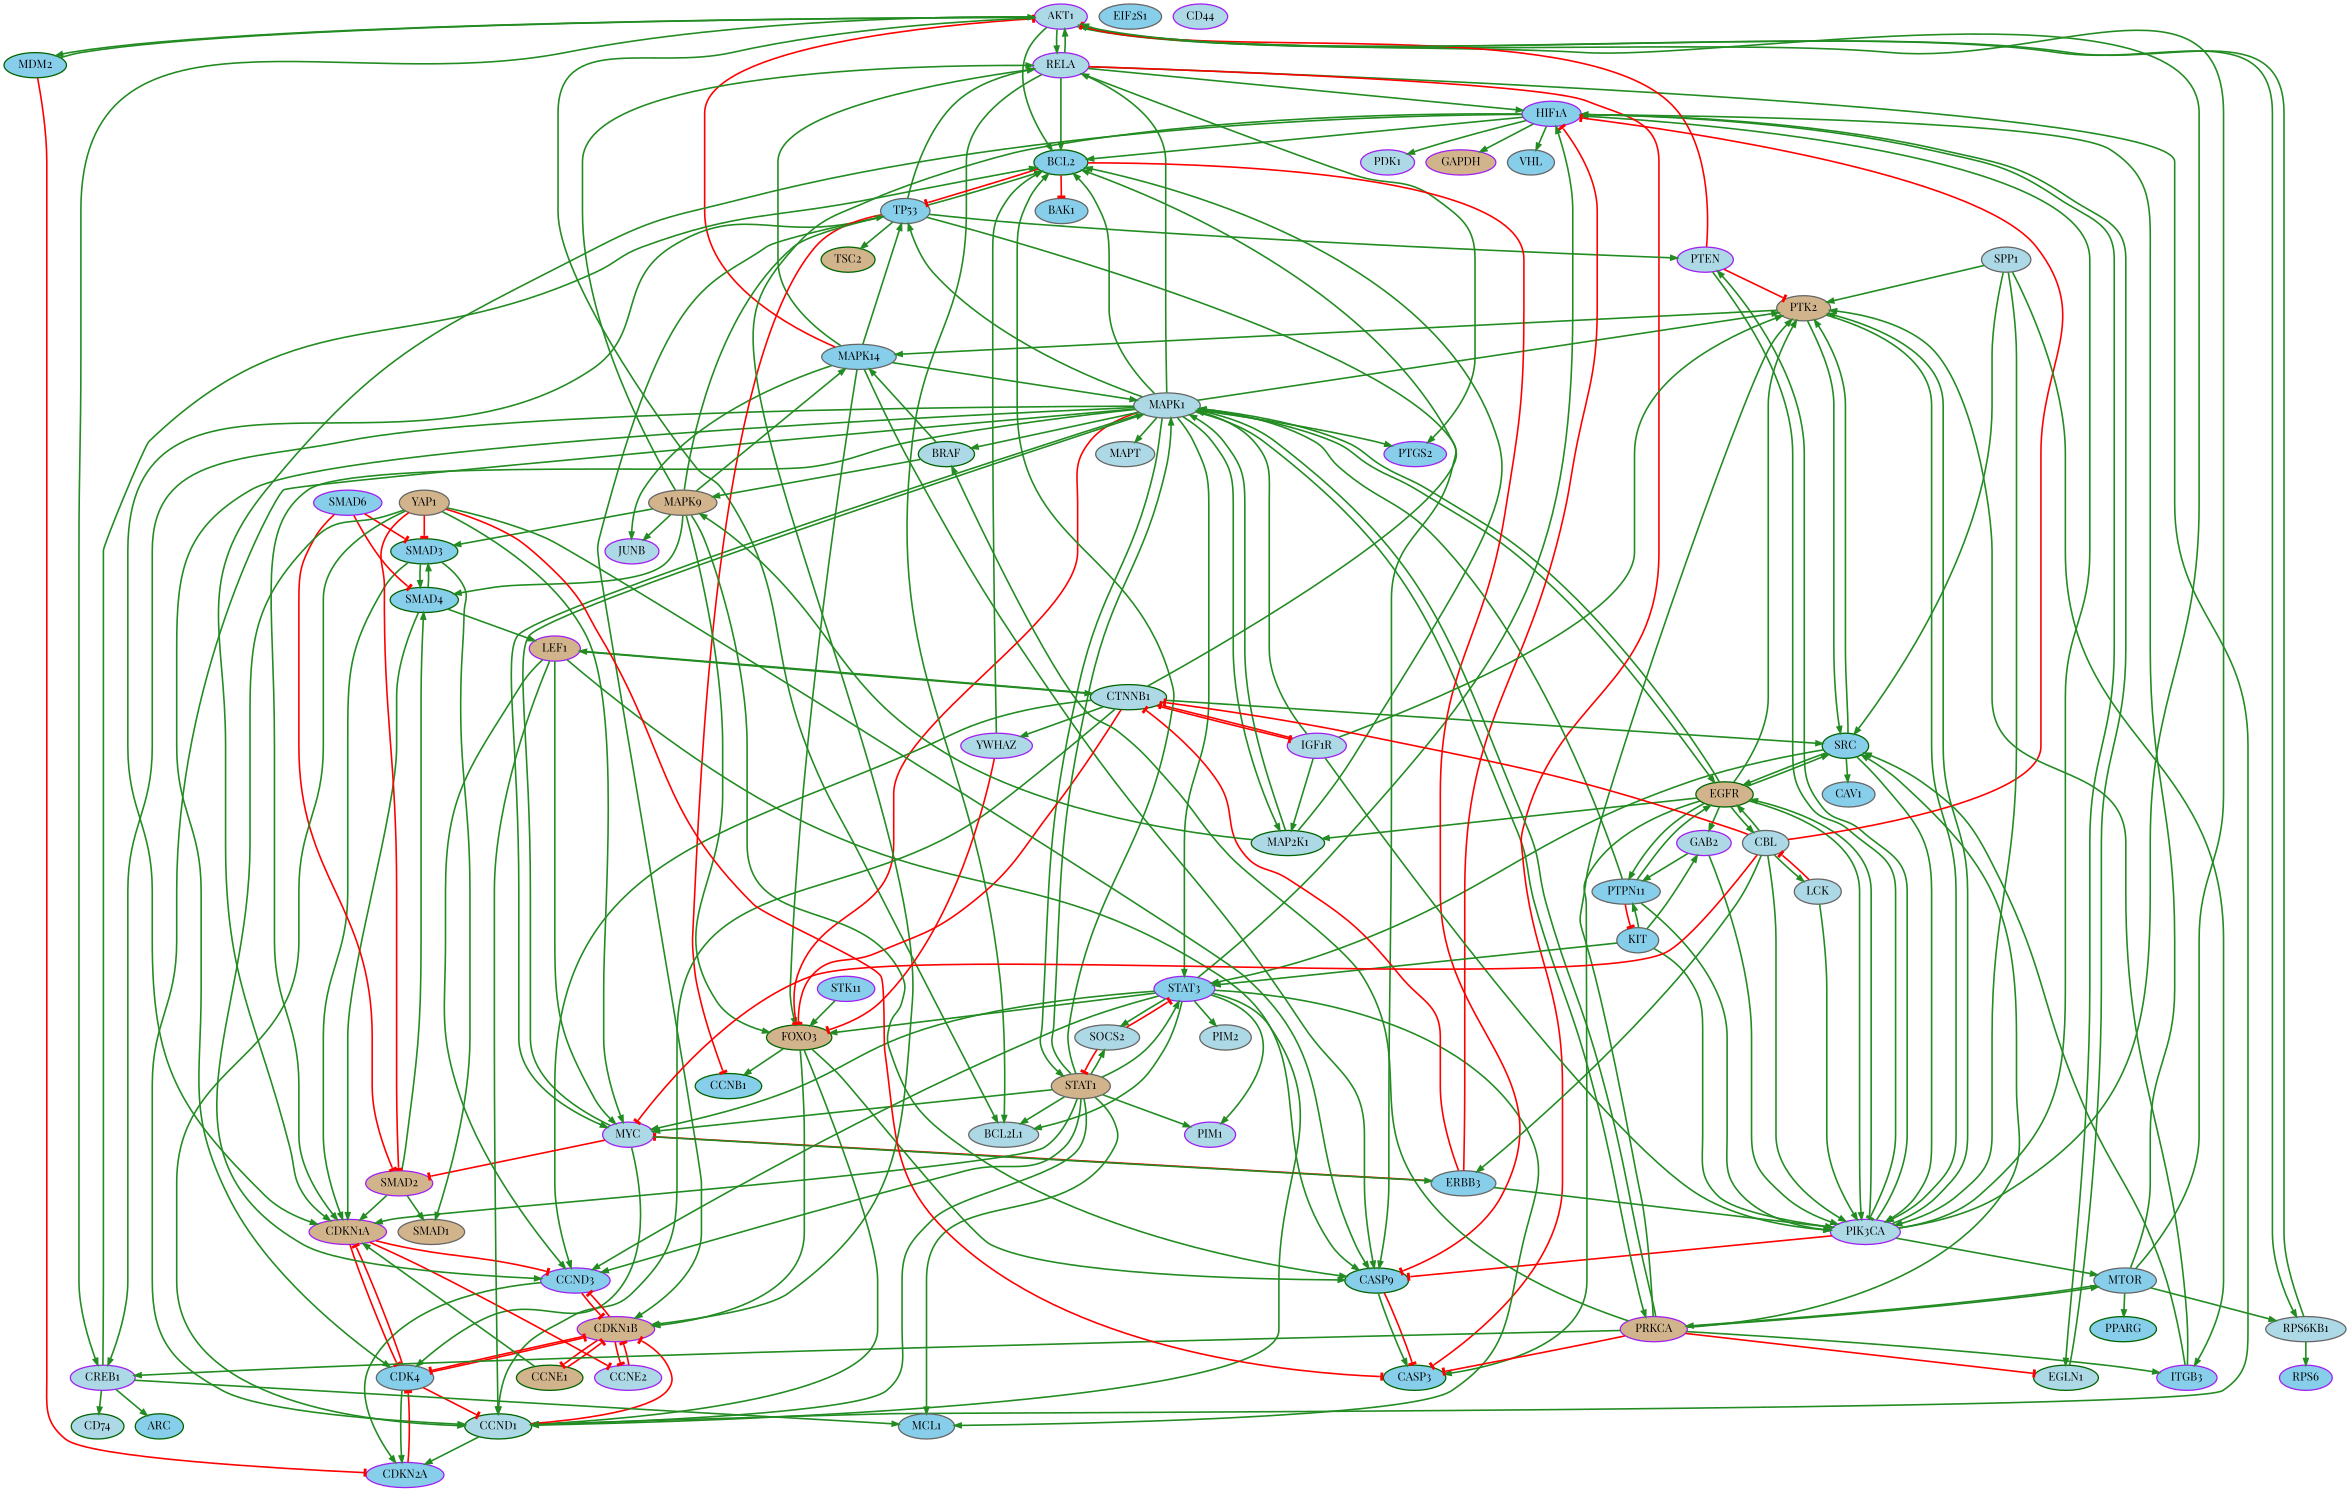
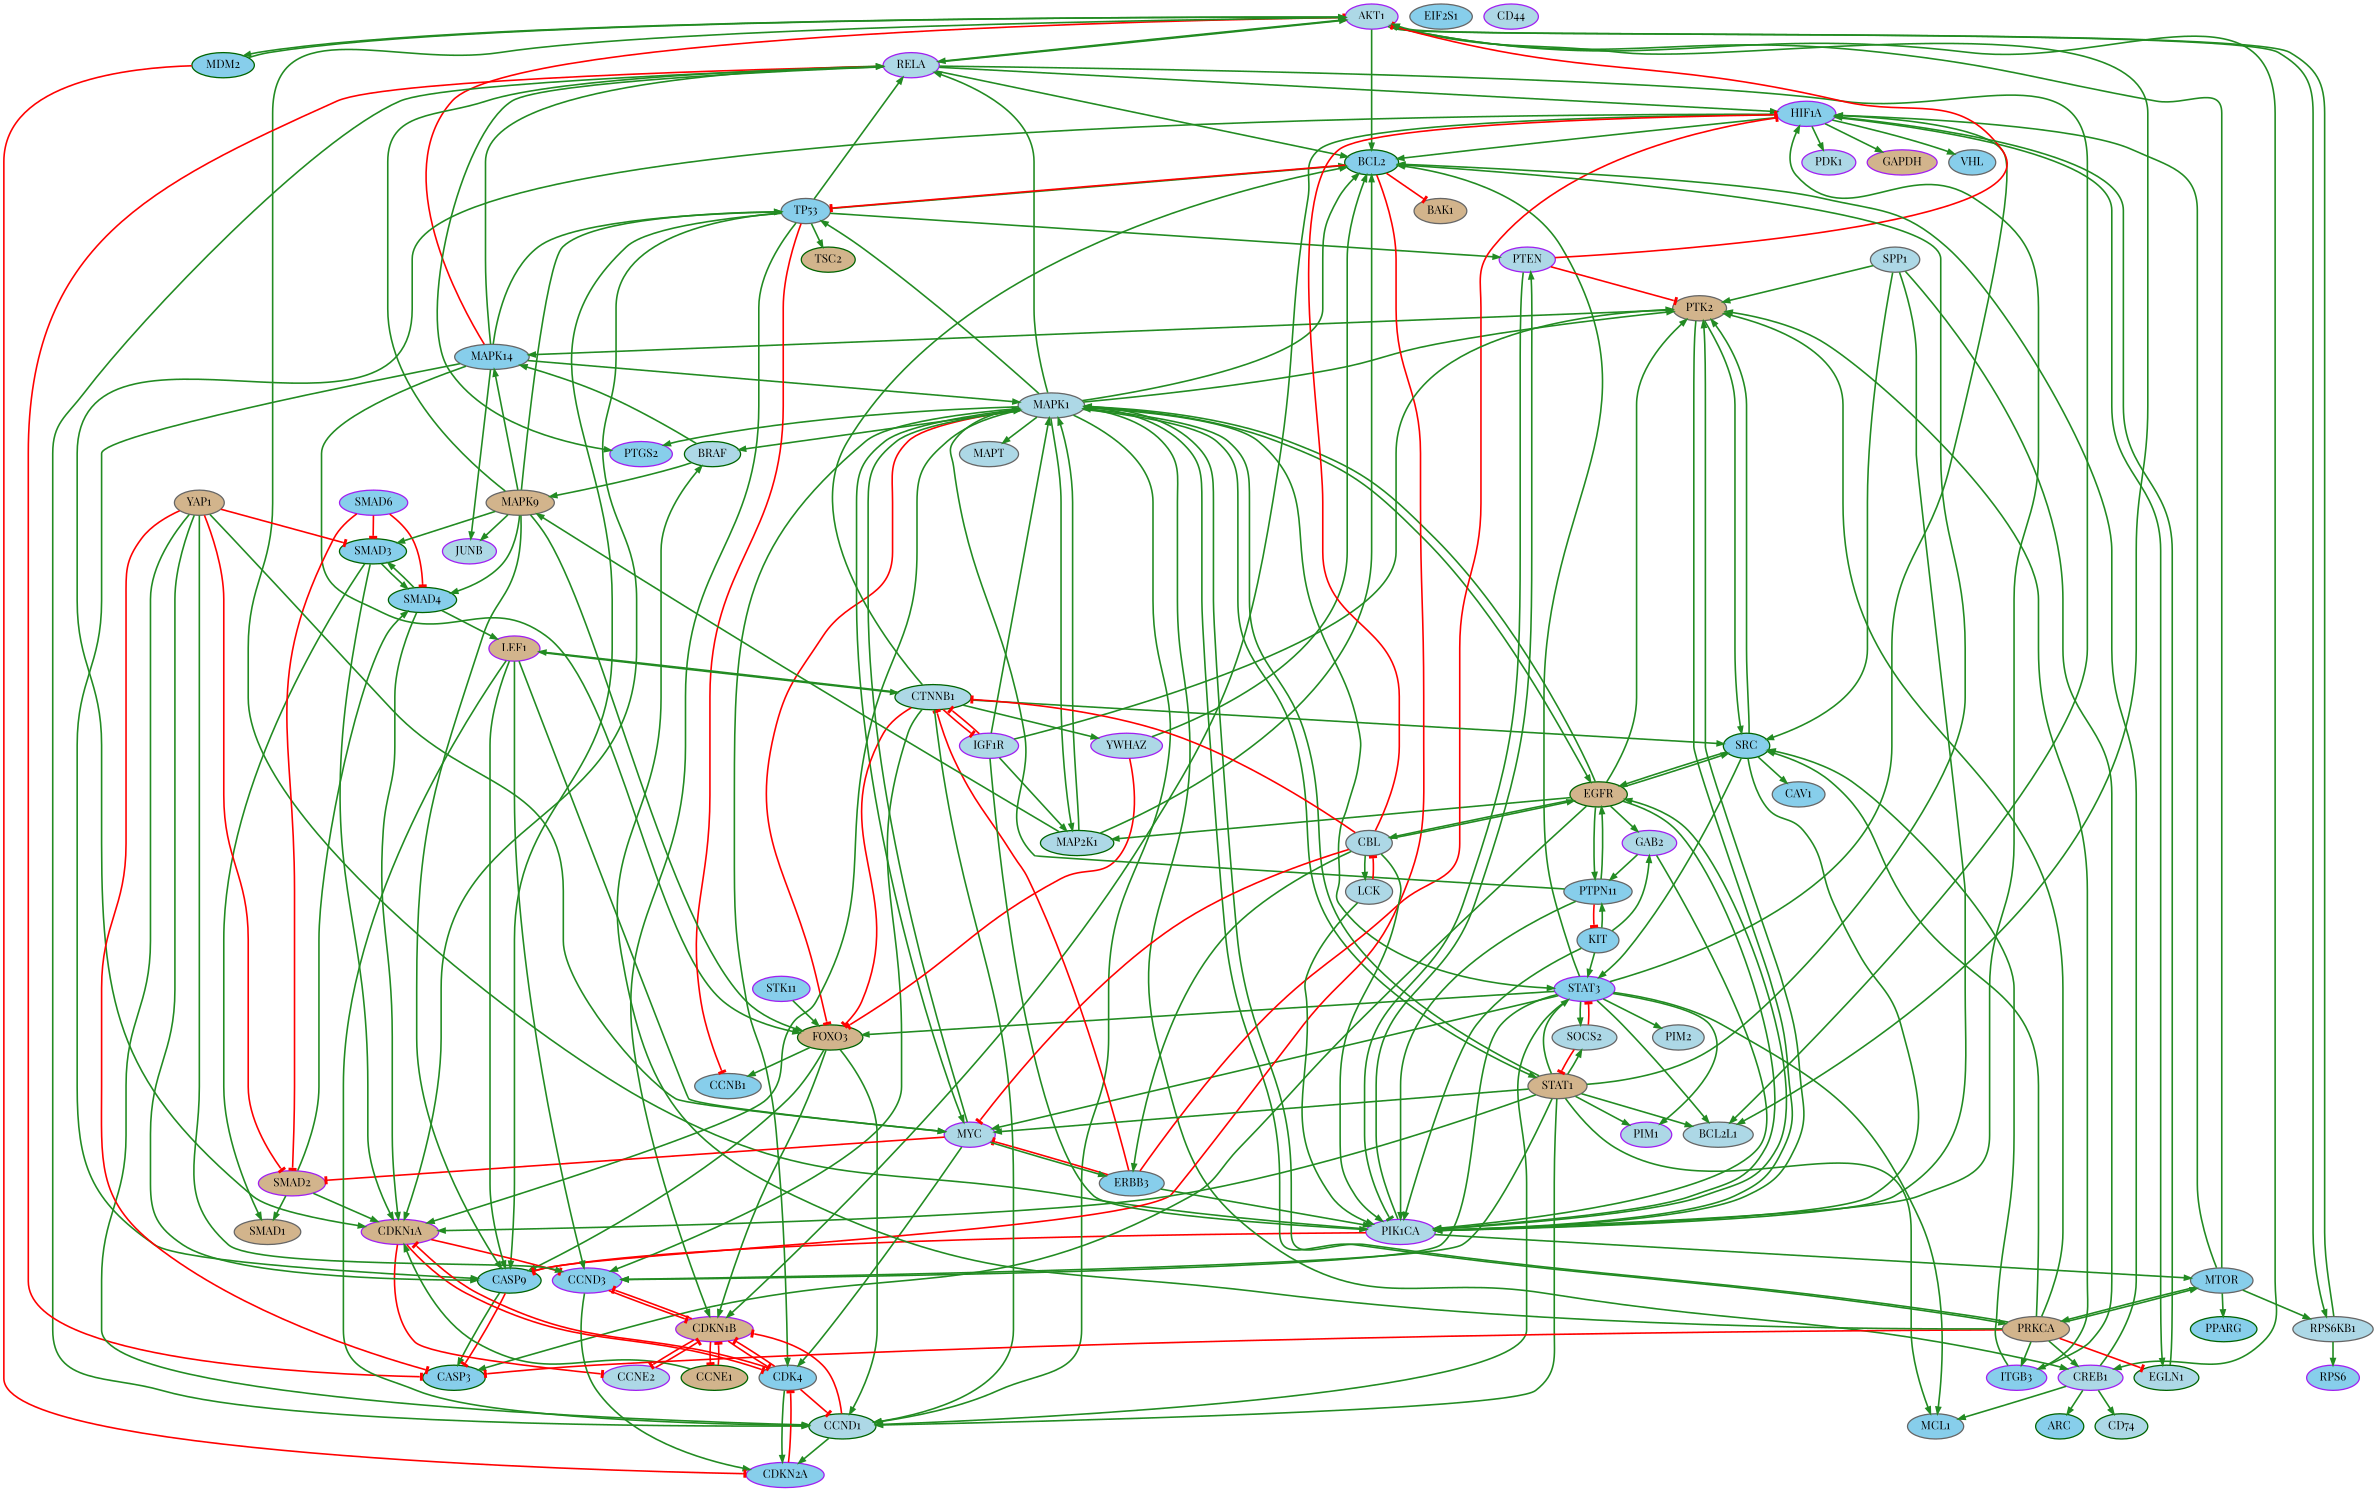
(1062, 211) -> (1440, 211)
none -> (1574, 519)
(728, 1086) -> (728, 1086)
(1865, 1232) -> (1401, 1232)
(1654, 1329) -> (2036, 1329)
